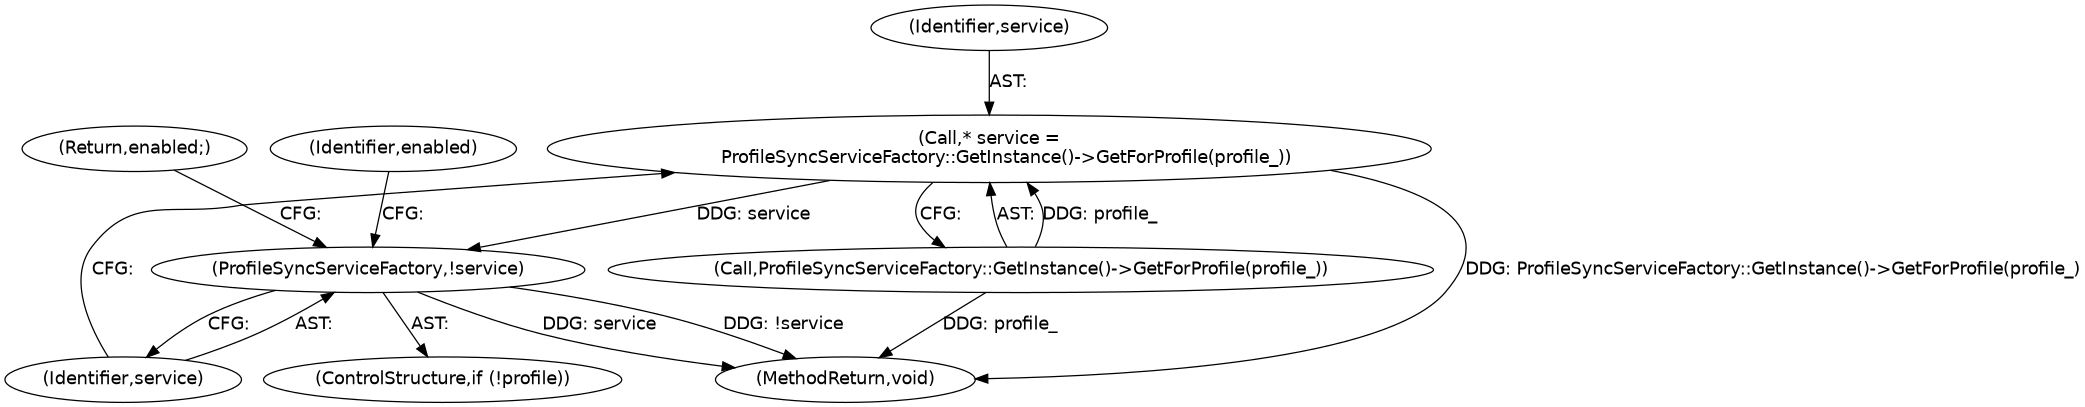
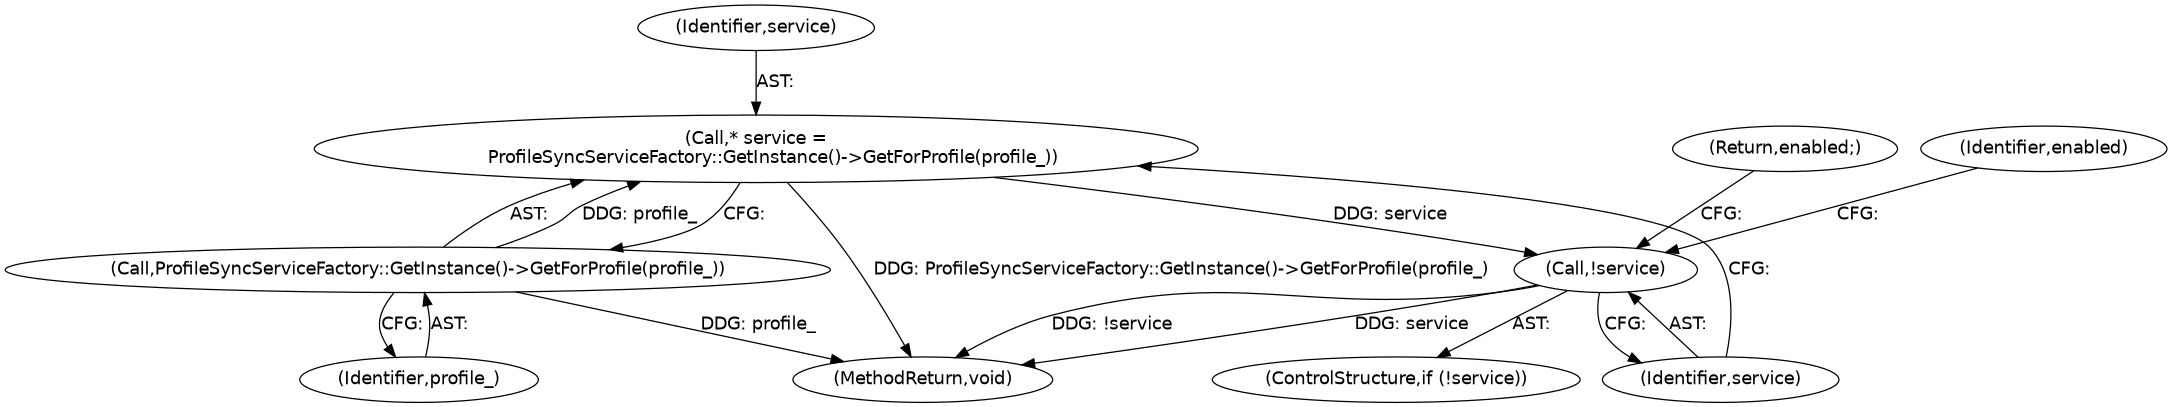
(368, 270) -> (1606, 270)
none -> (419, 380)
(443, 380) -> (1396, 380)
